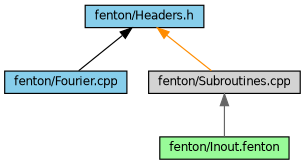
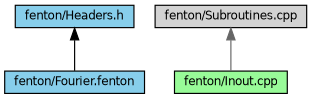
(189, 53) -> none
(66, 82) -> (75, 82)
(224, 148) -> (231, 82)
